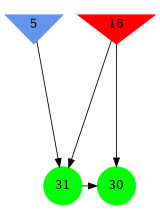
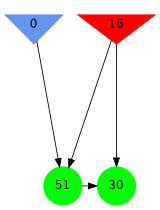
(34, 25) -> (34, 25)
(63, 186) -> (63, 186)
